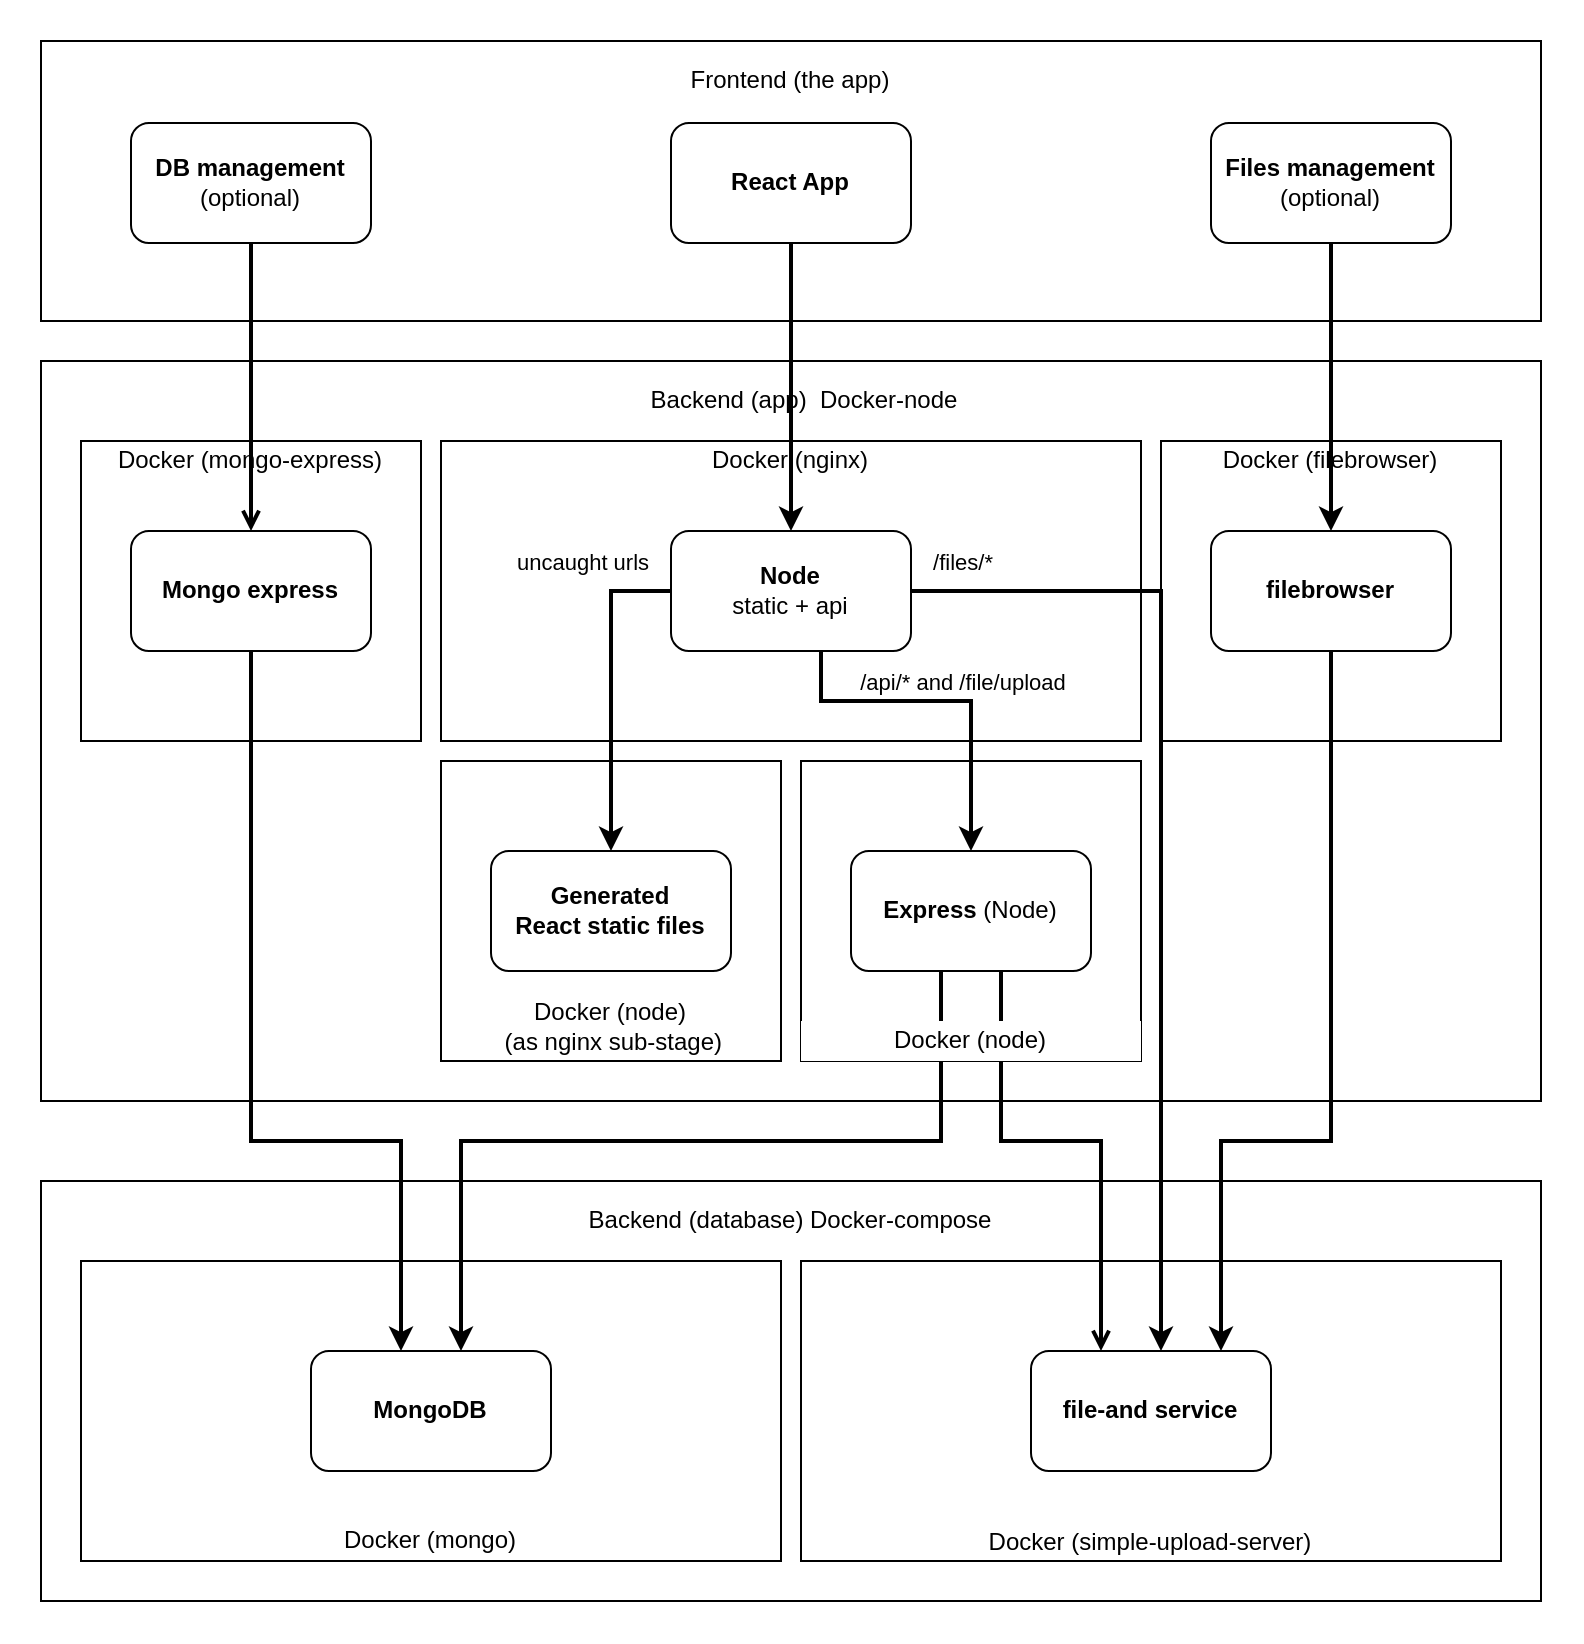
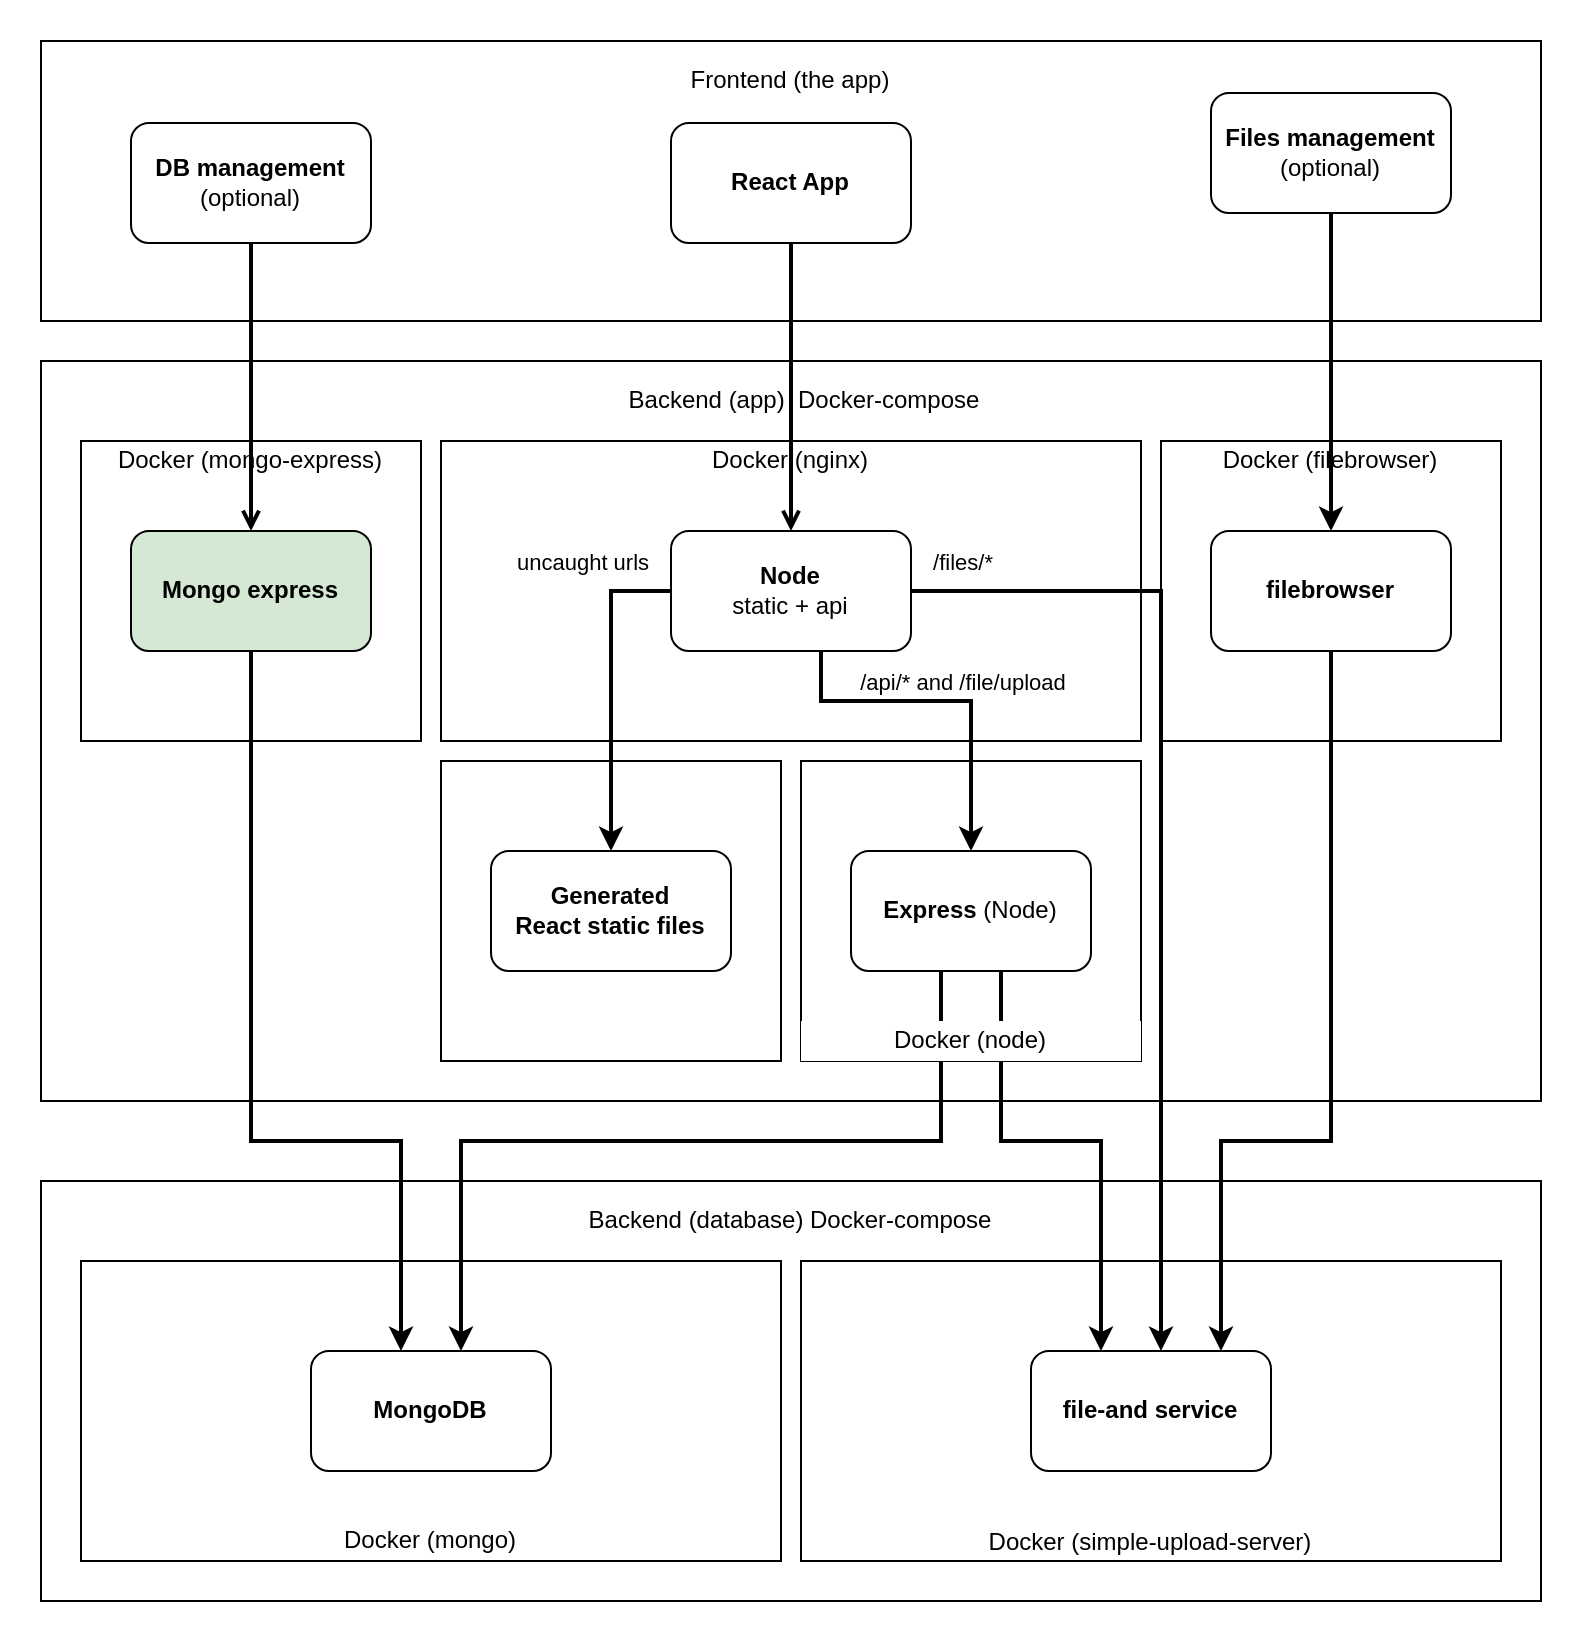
(1331, 183) -> (1331, 153)
(805, 401) -> (805, 401)
(791, 512) -> (791, 513)
(251, 591) -> (251, 591)
(611, 1041) -> none
(1101, 1333) -> (1101, 1332)
